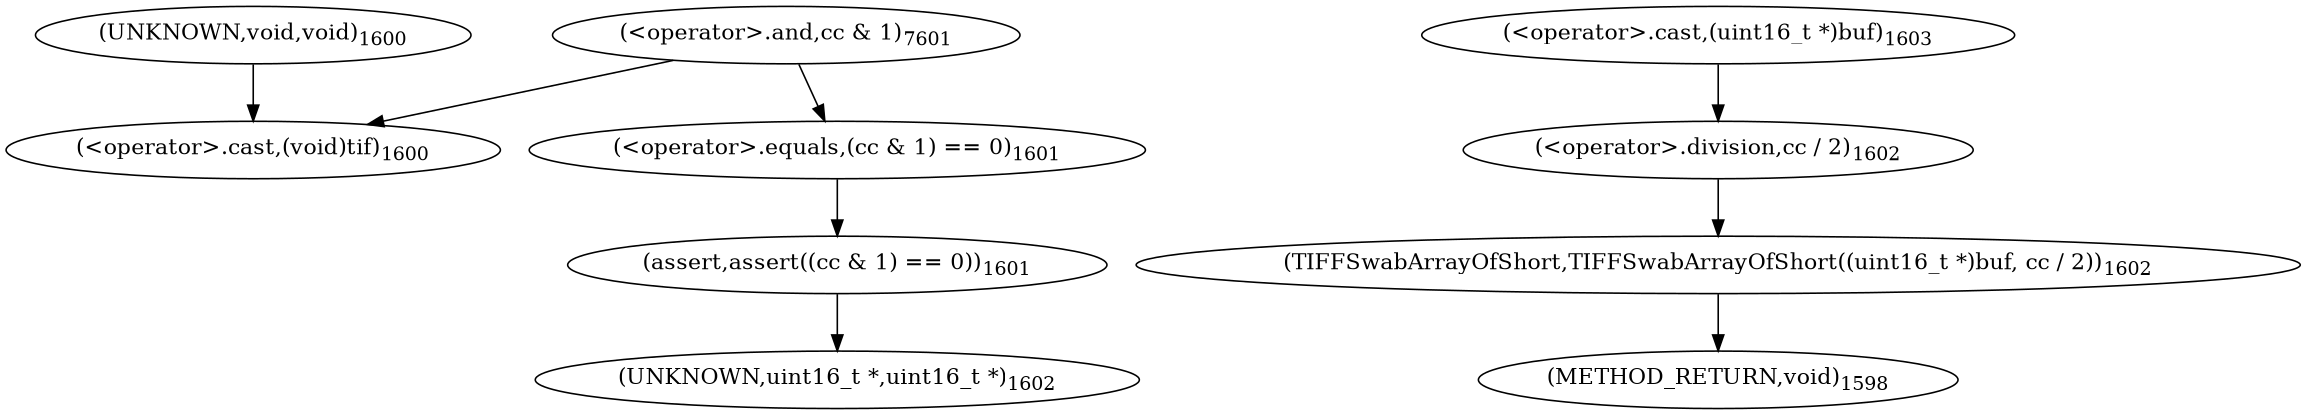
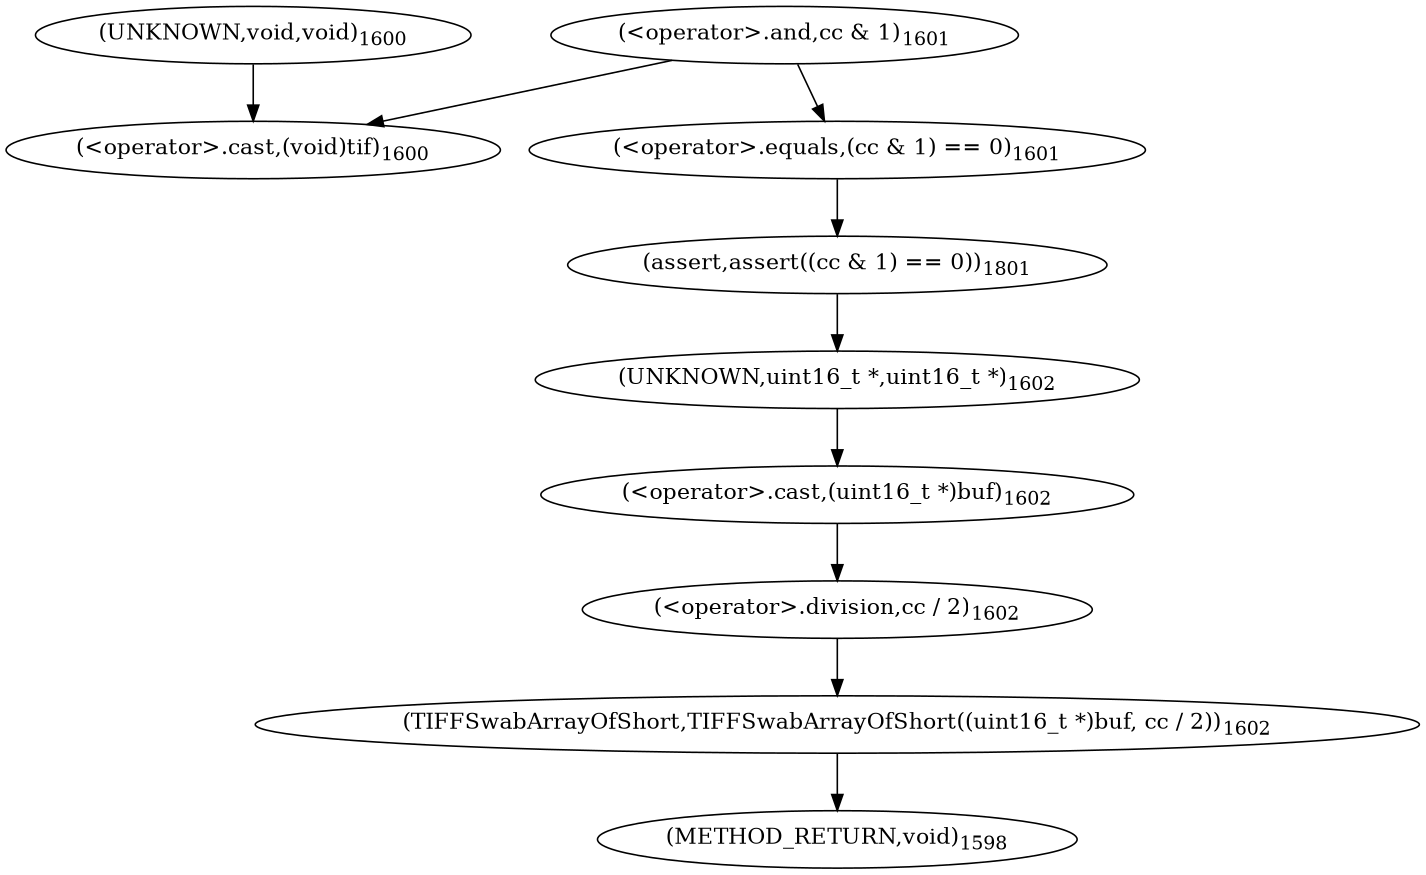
(928, 33) -> (927, 33)
(1909, 33) -> (1028, 492)
(1007, 263) -> (1007, 263)
none -> (837, 429)
